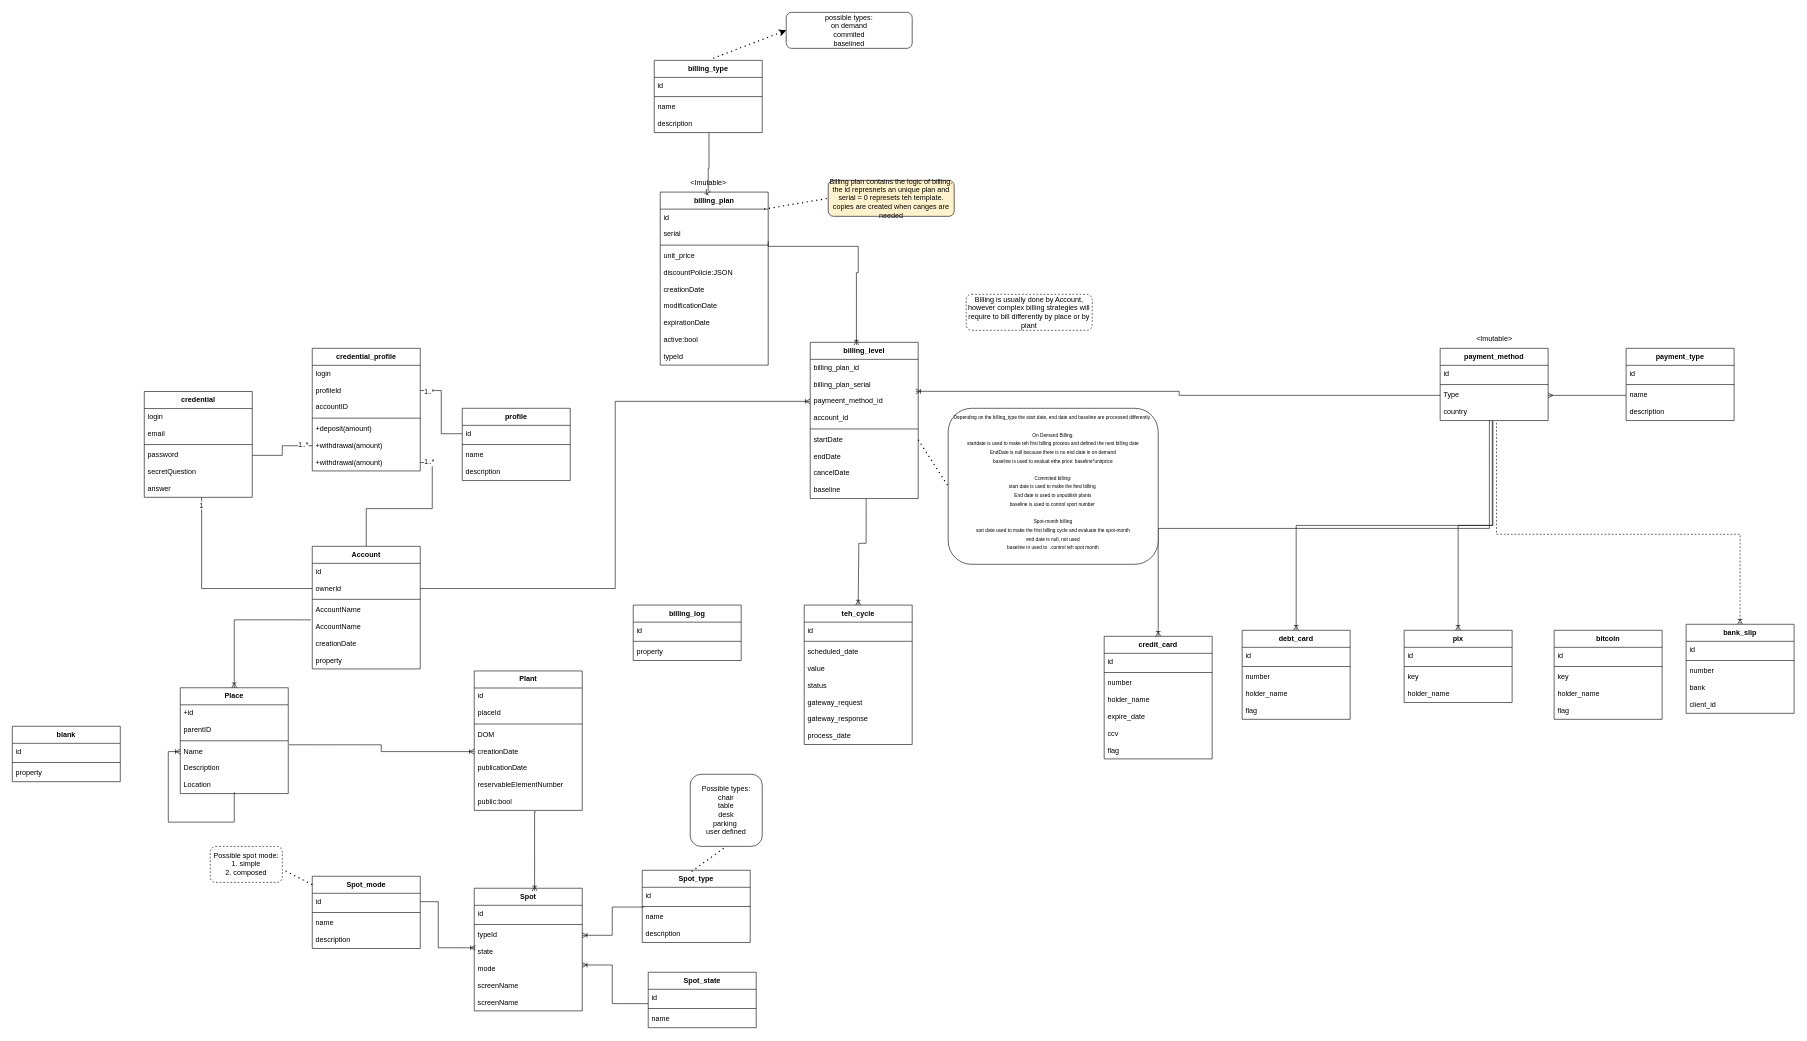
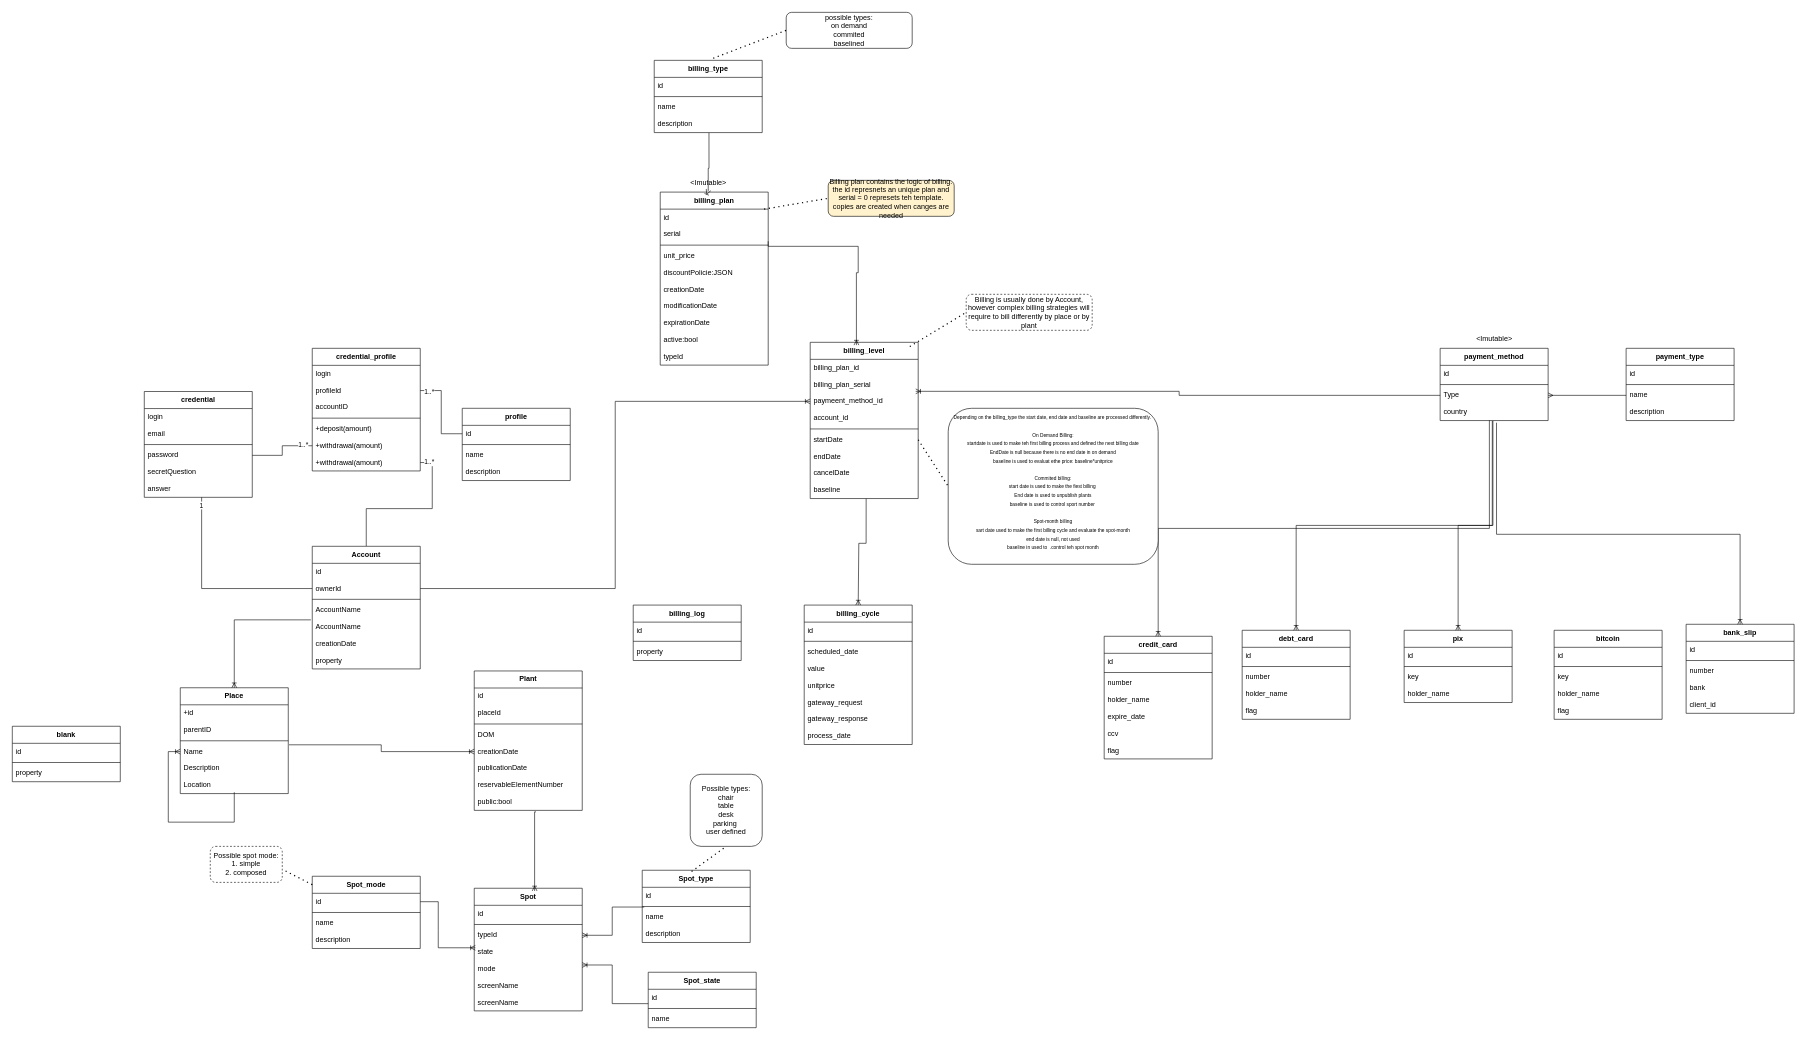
(780, 33) -> (783, 32)
none -> (938, 330)
(1605, 534) -> (1605, 534)
(858, 613) -> (858, 613)
(820, 685) -> (824, 685)
